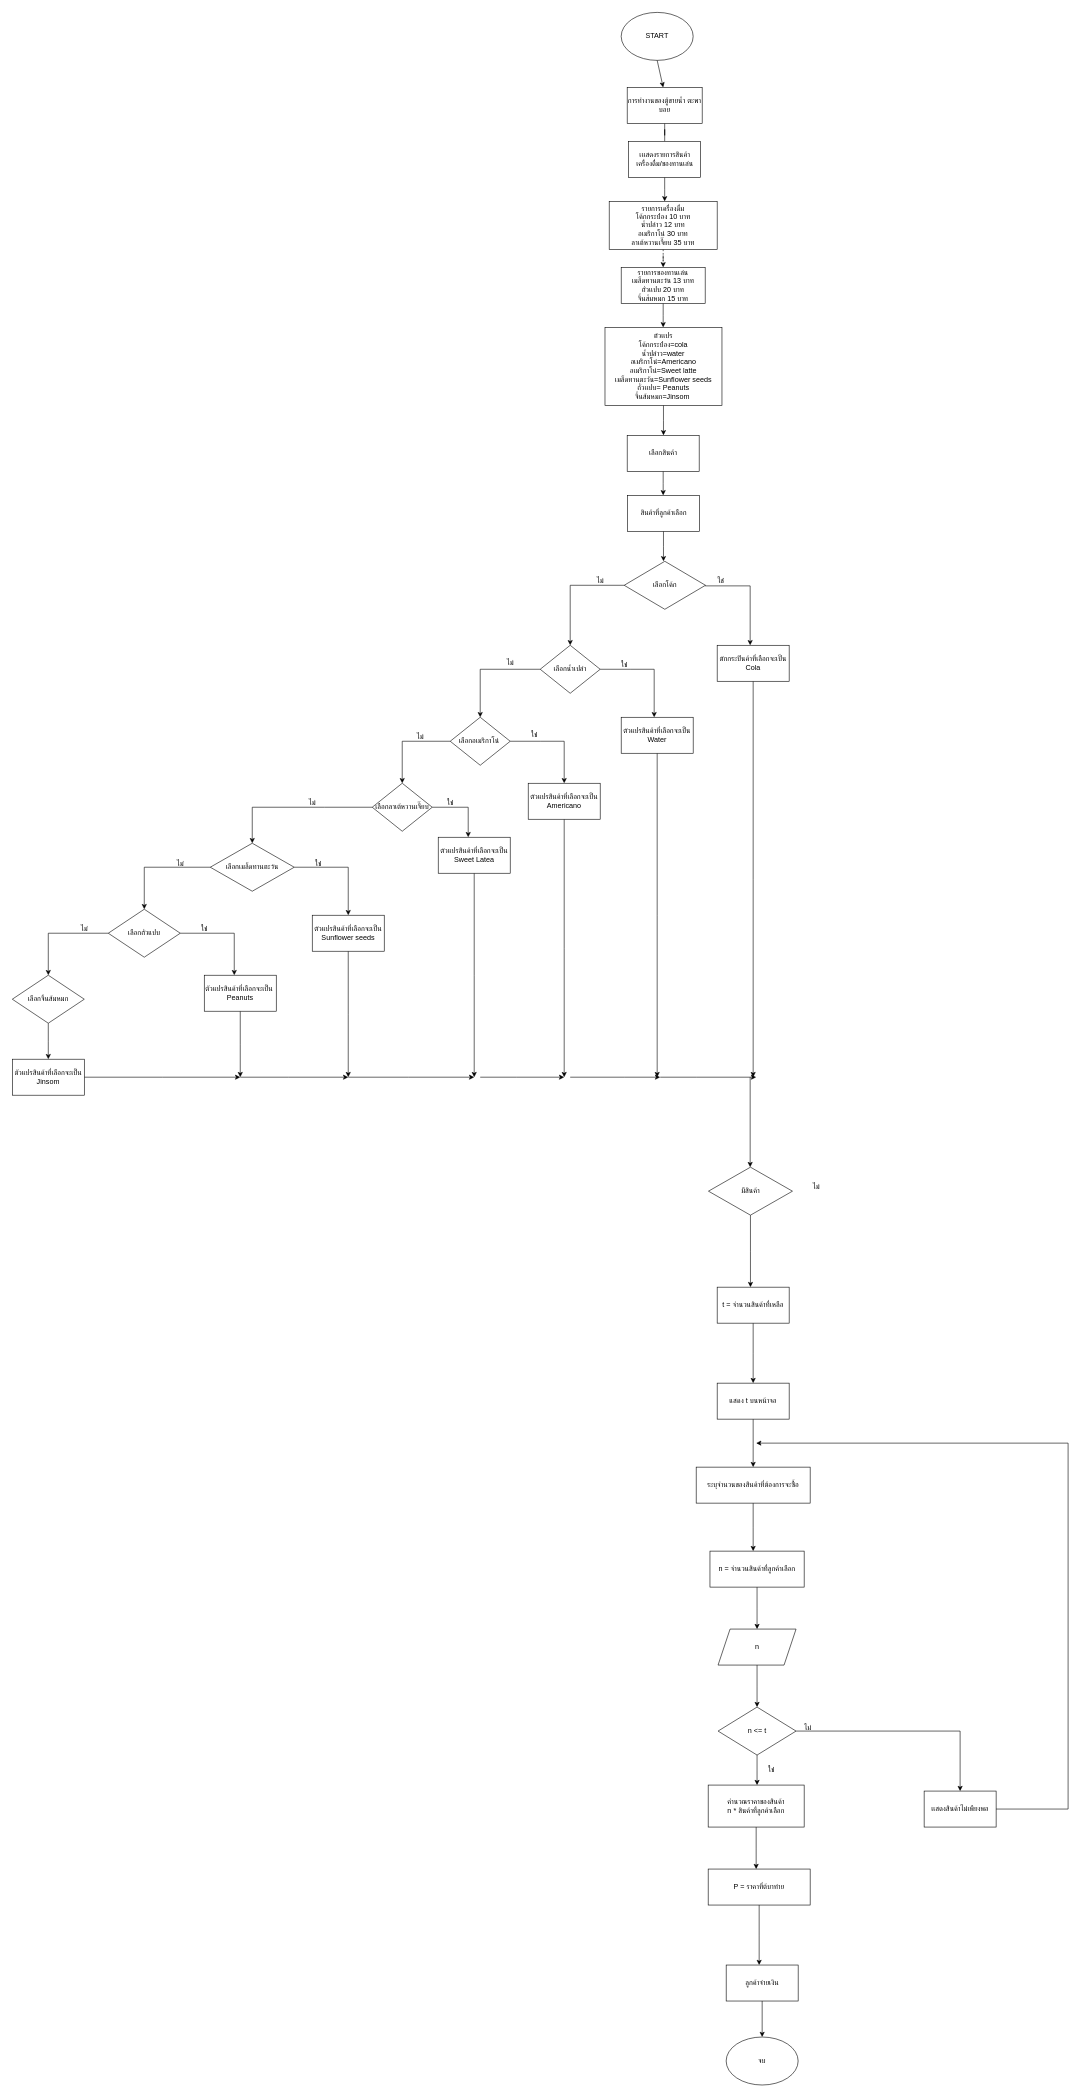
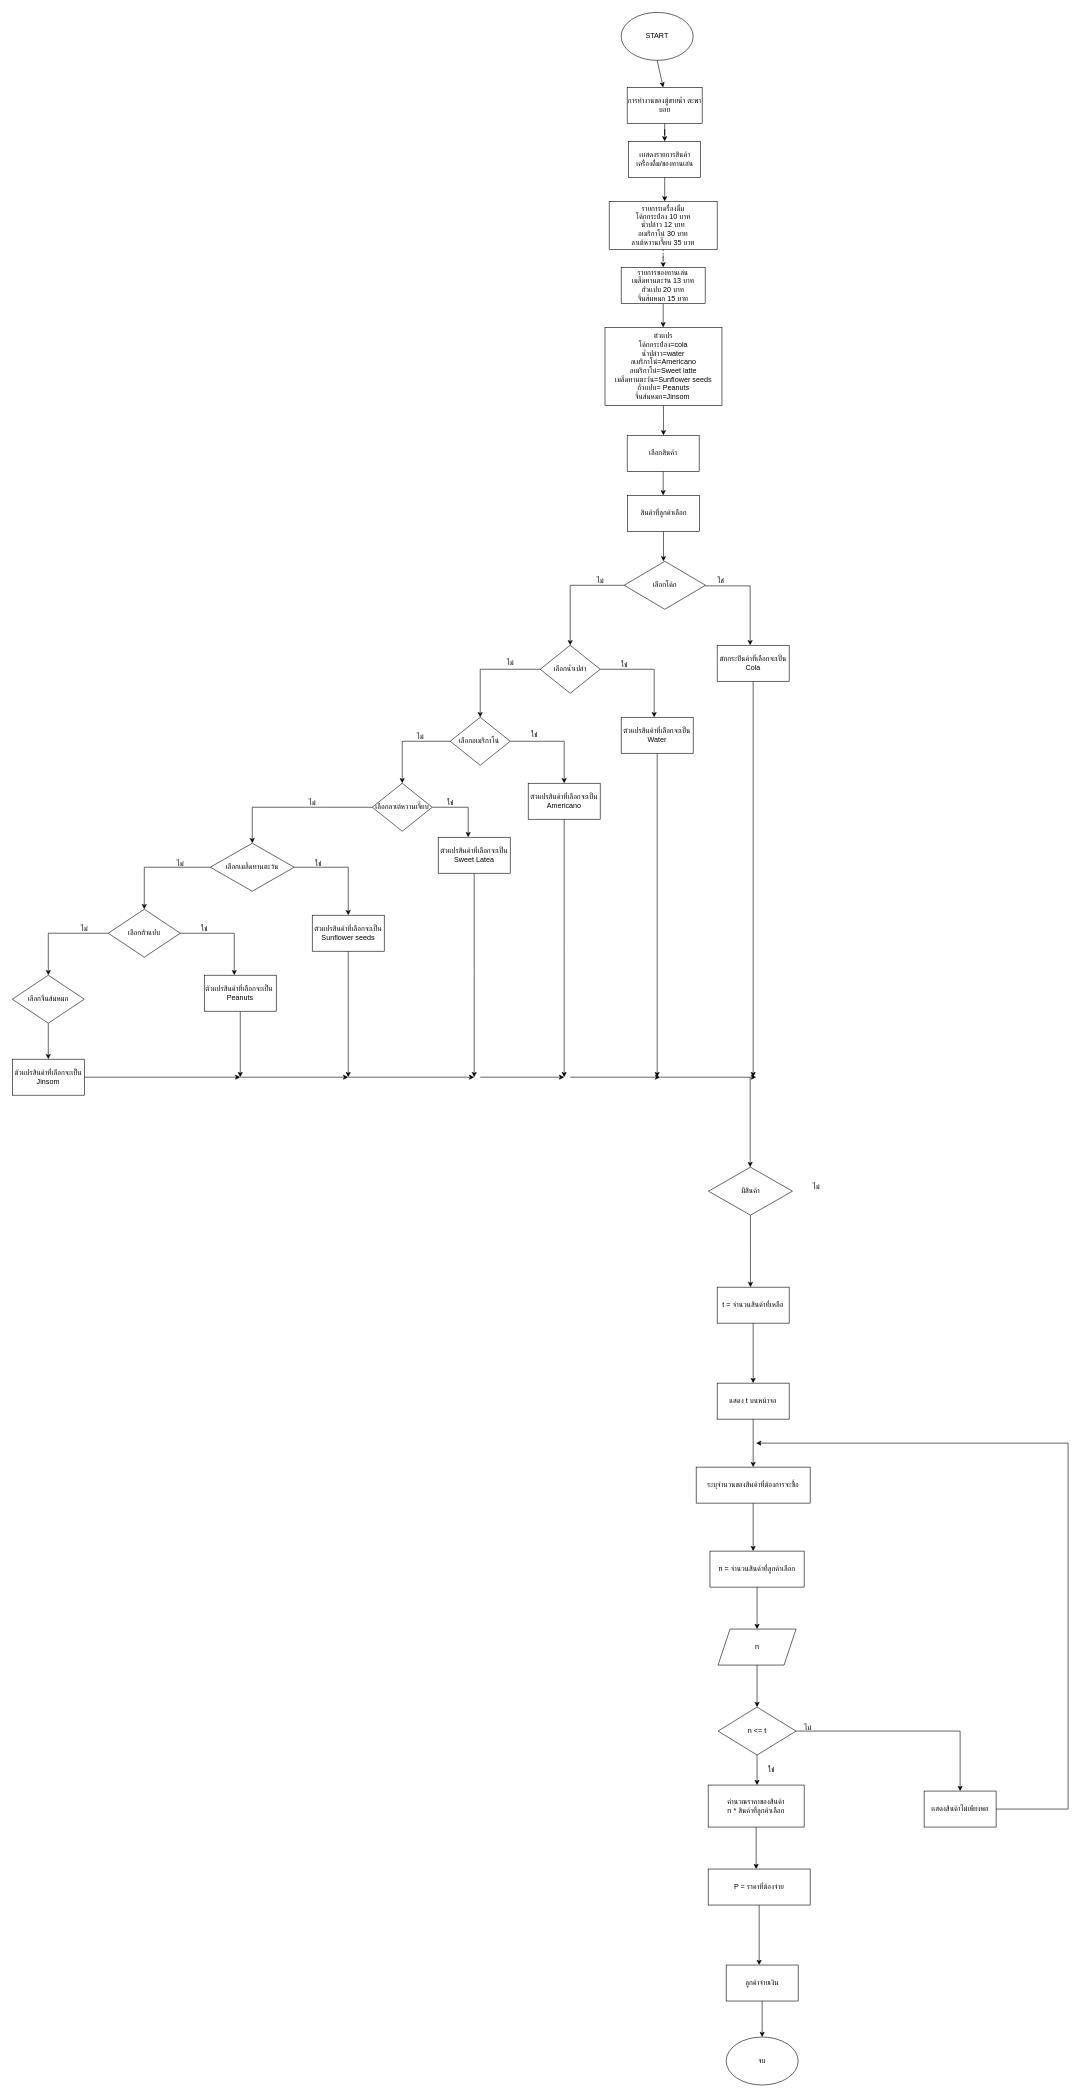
(665, 137) -> (665, 135)
(759, 1887) -> (759, 1887)
